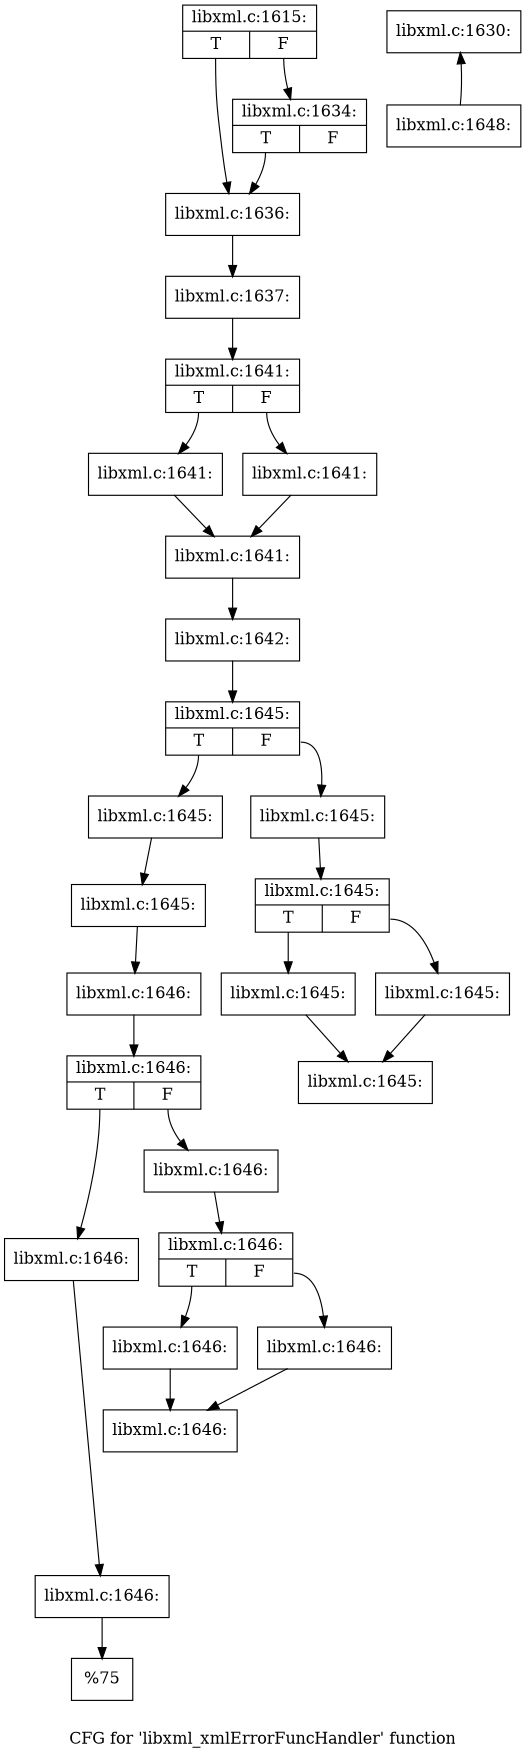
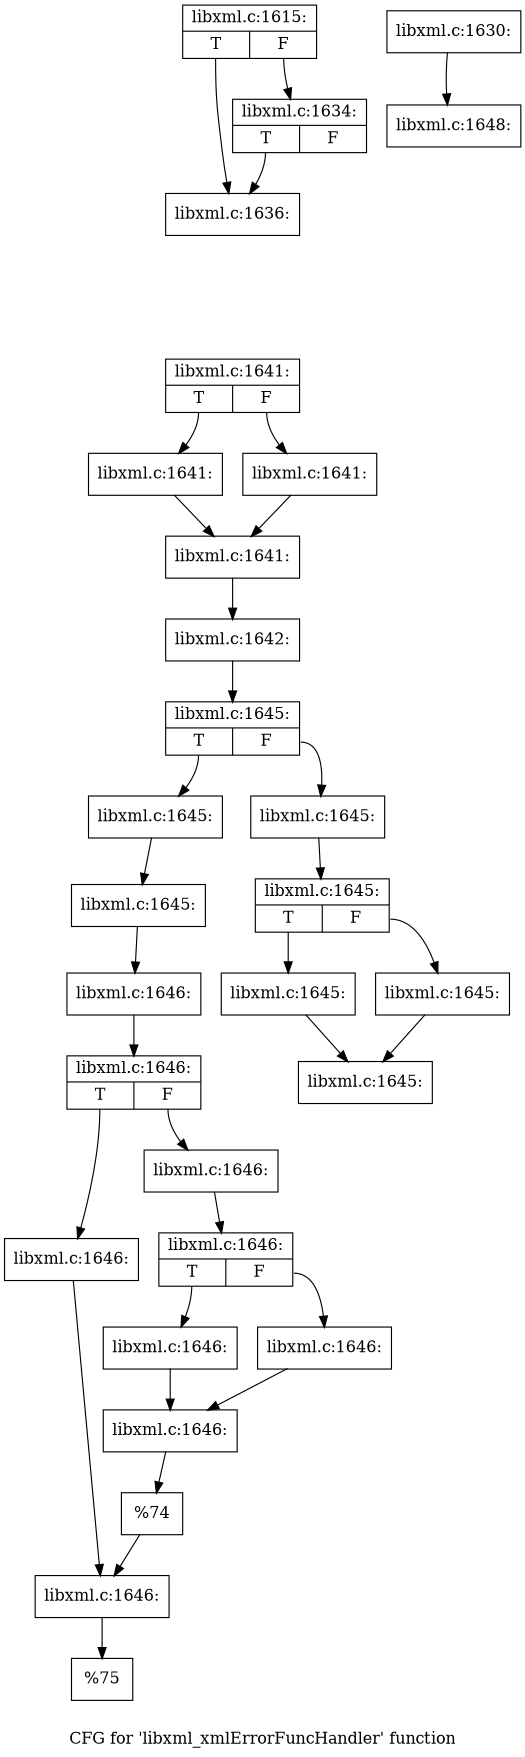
(461, 85) -> (446, 73)
(233, 297) -> none
none -> (152, 1514)
